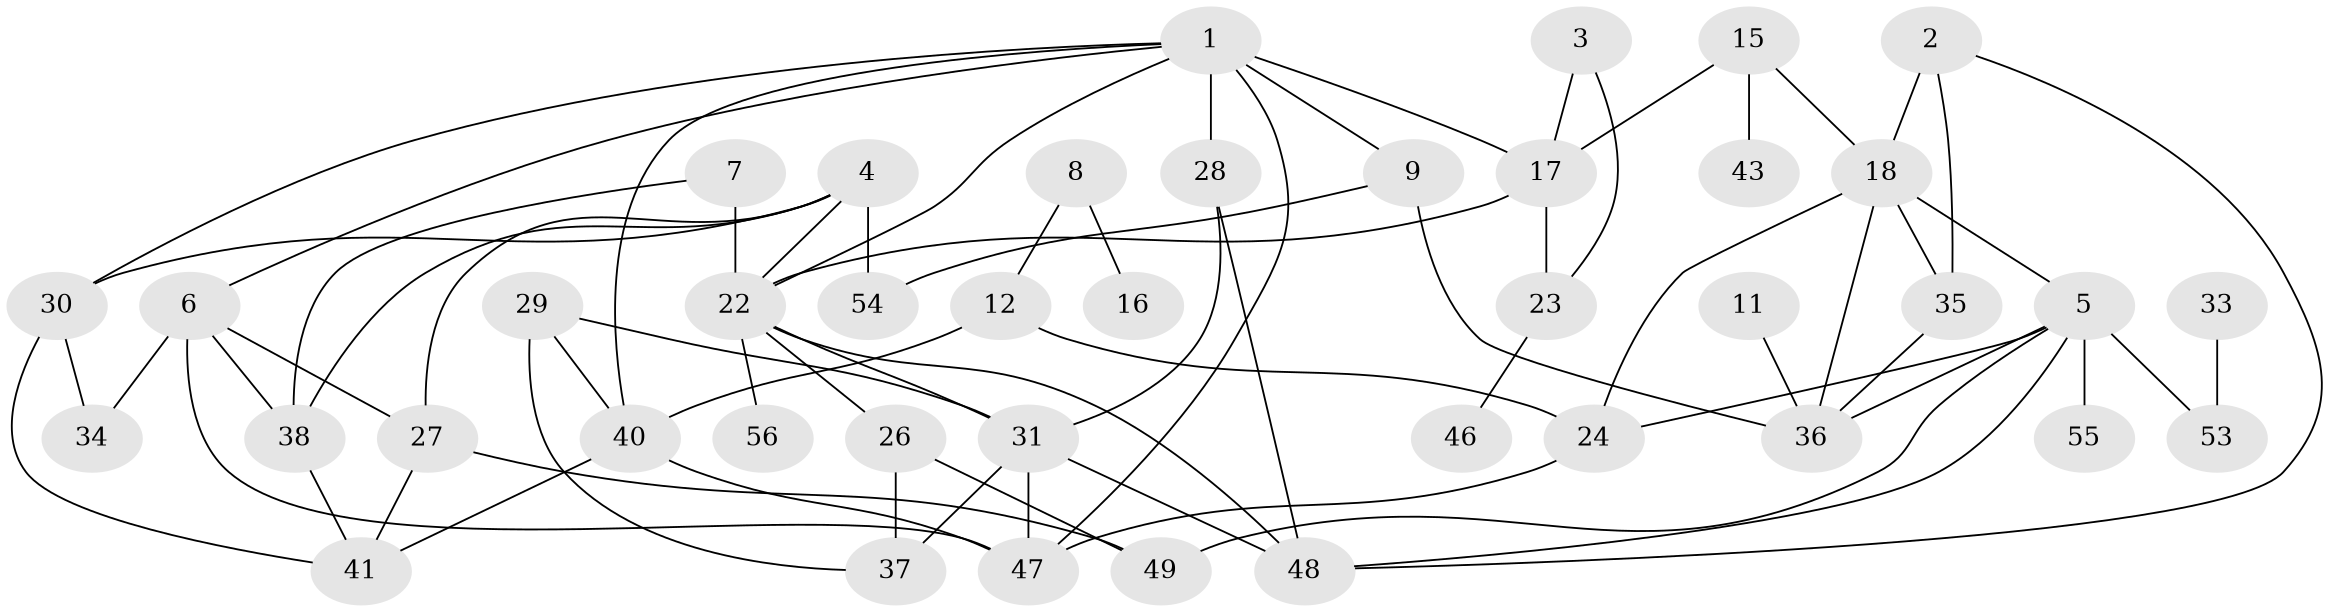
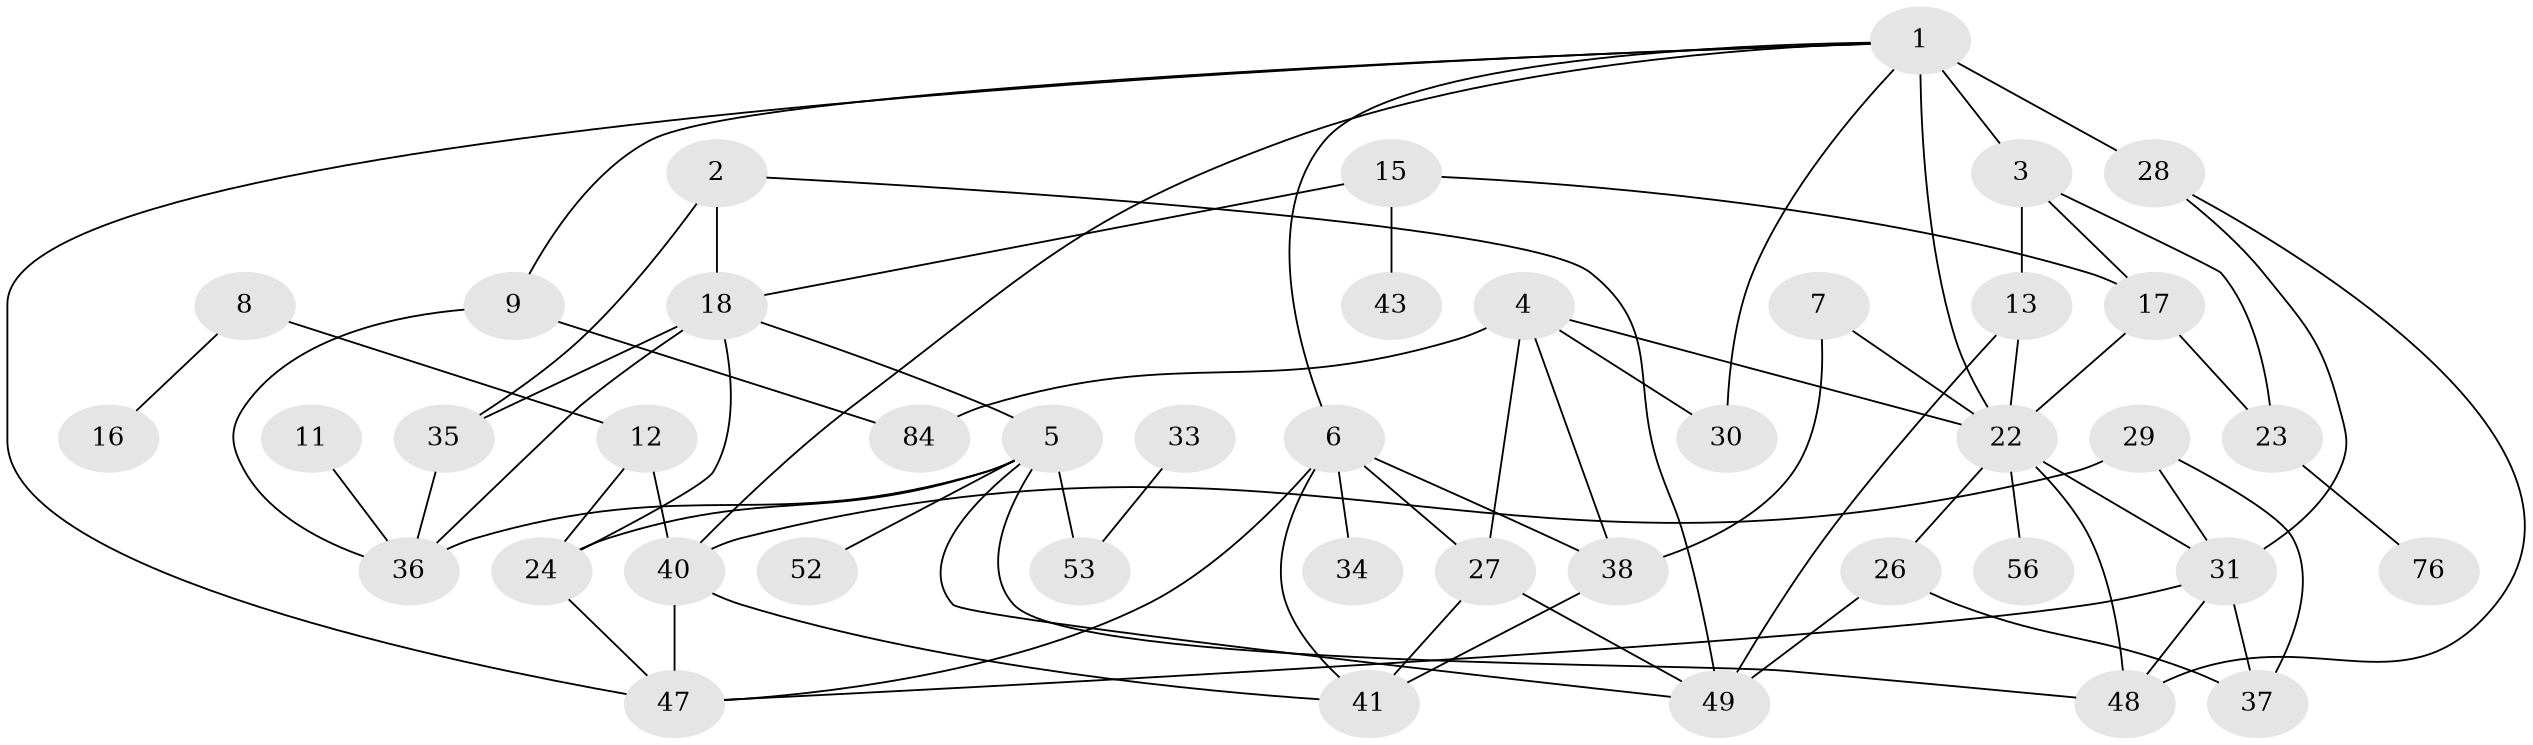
(1382, 102) -> (1971, 107)
(868, 306) -> (920, 439)
none -> (2022, 306)
(75, 372) -> none
(1462, 439) -> (2429, 571)
(2084, 439) -> (807, 571)
(95, 512) -> (1282, 579)
(2123, 518) -> (1361, 224)
